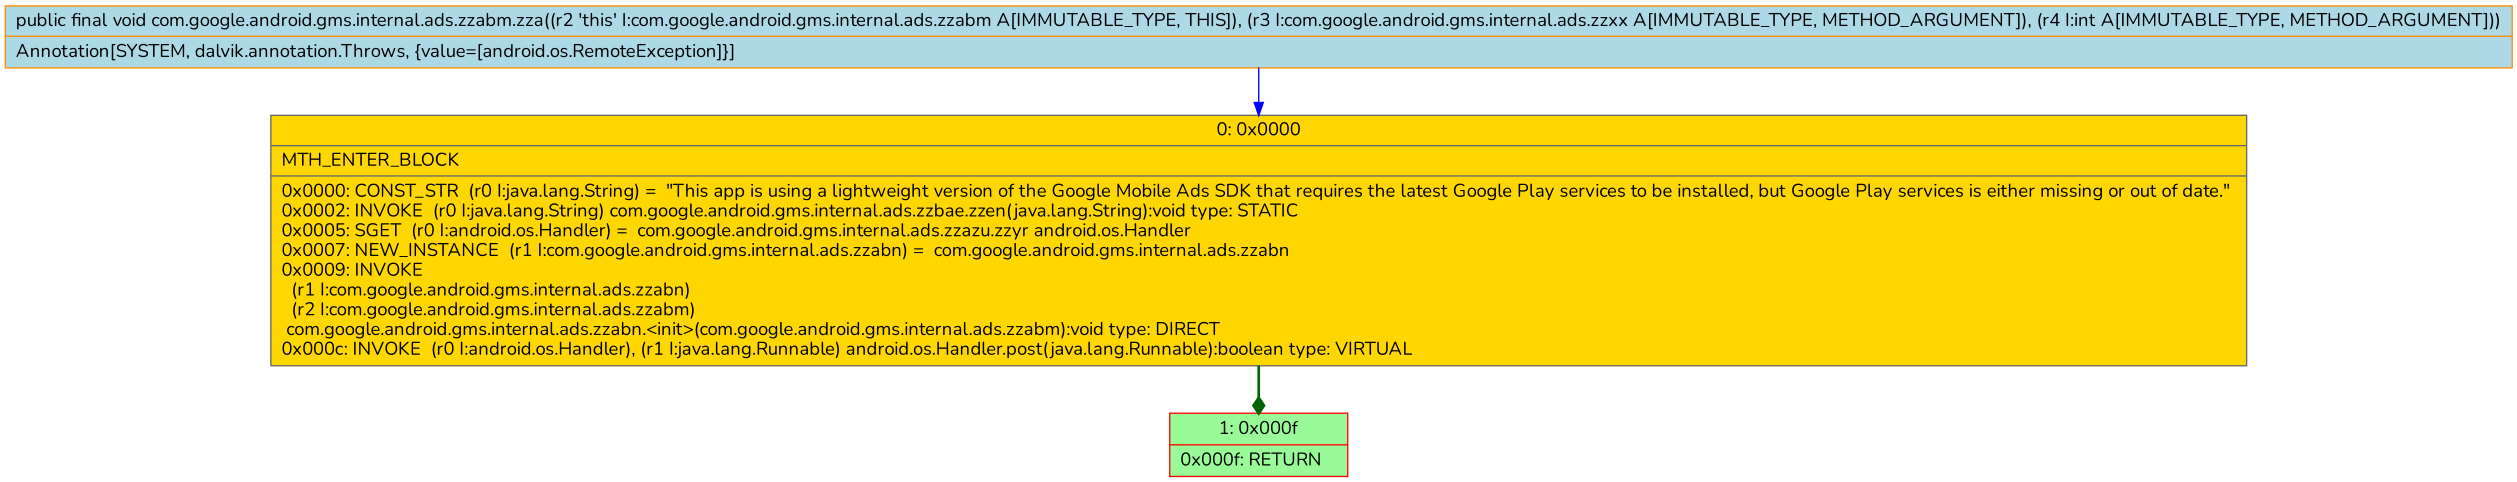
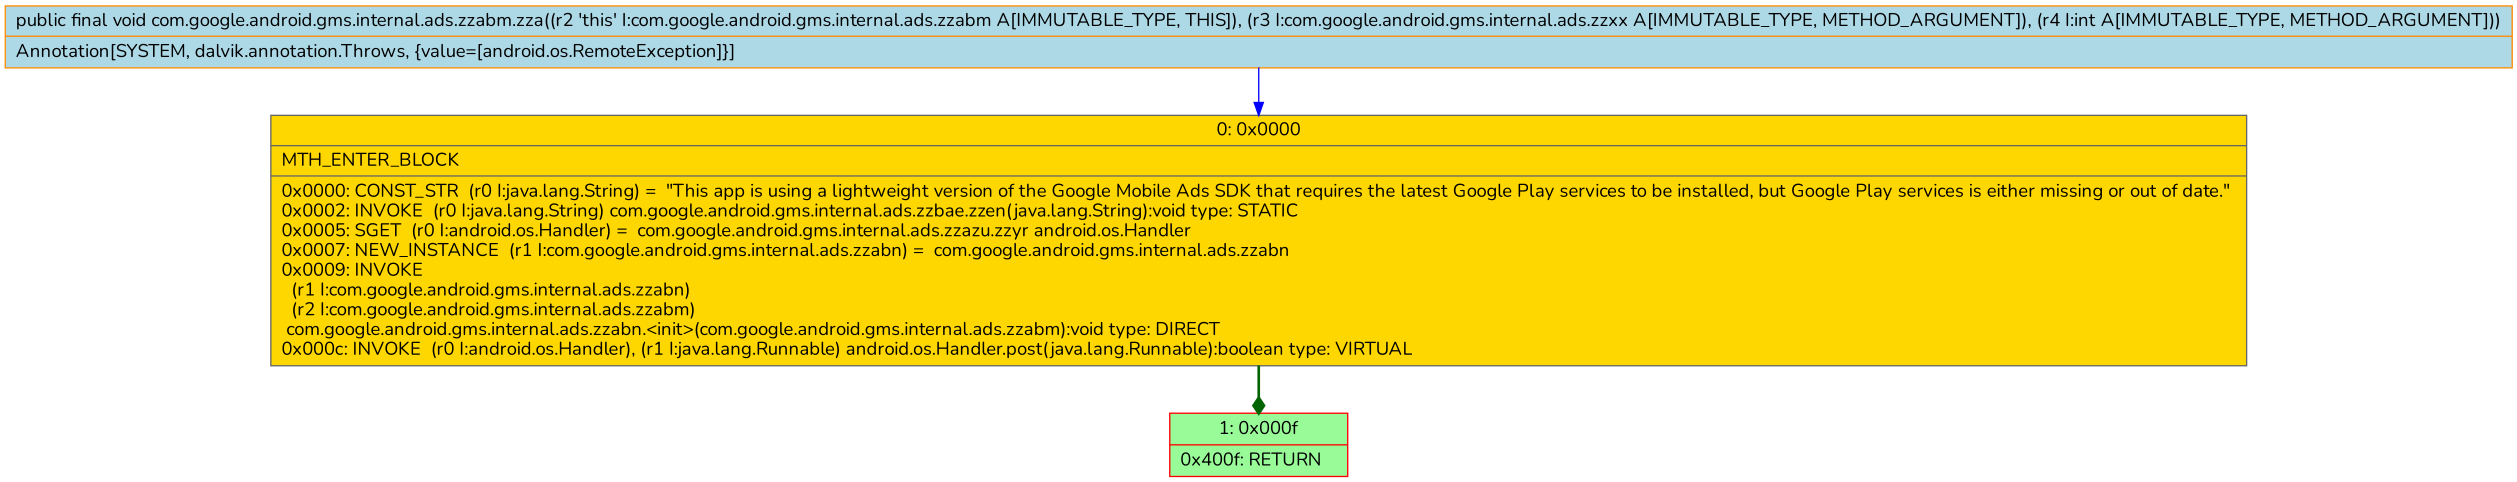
(1259, 460) -> (1259, 460)
